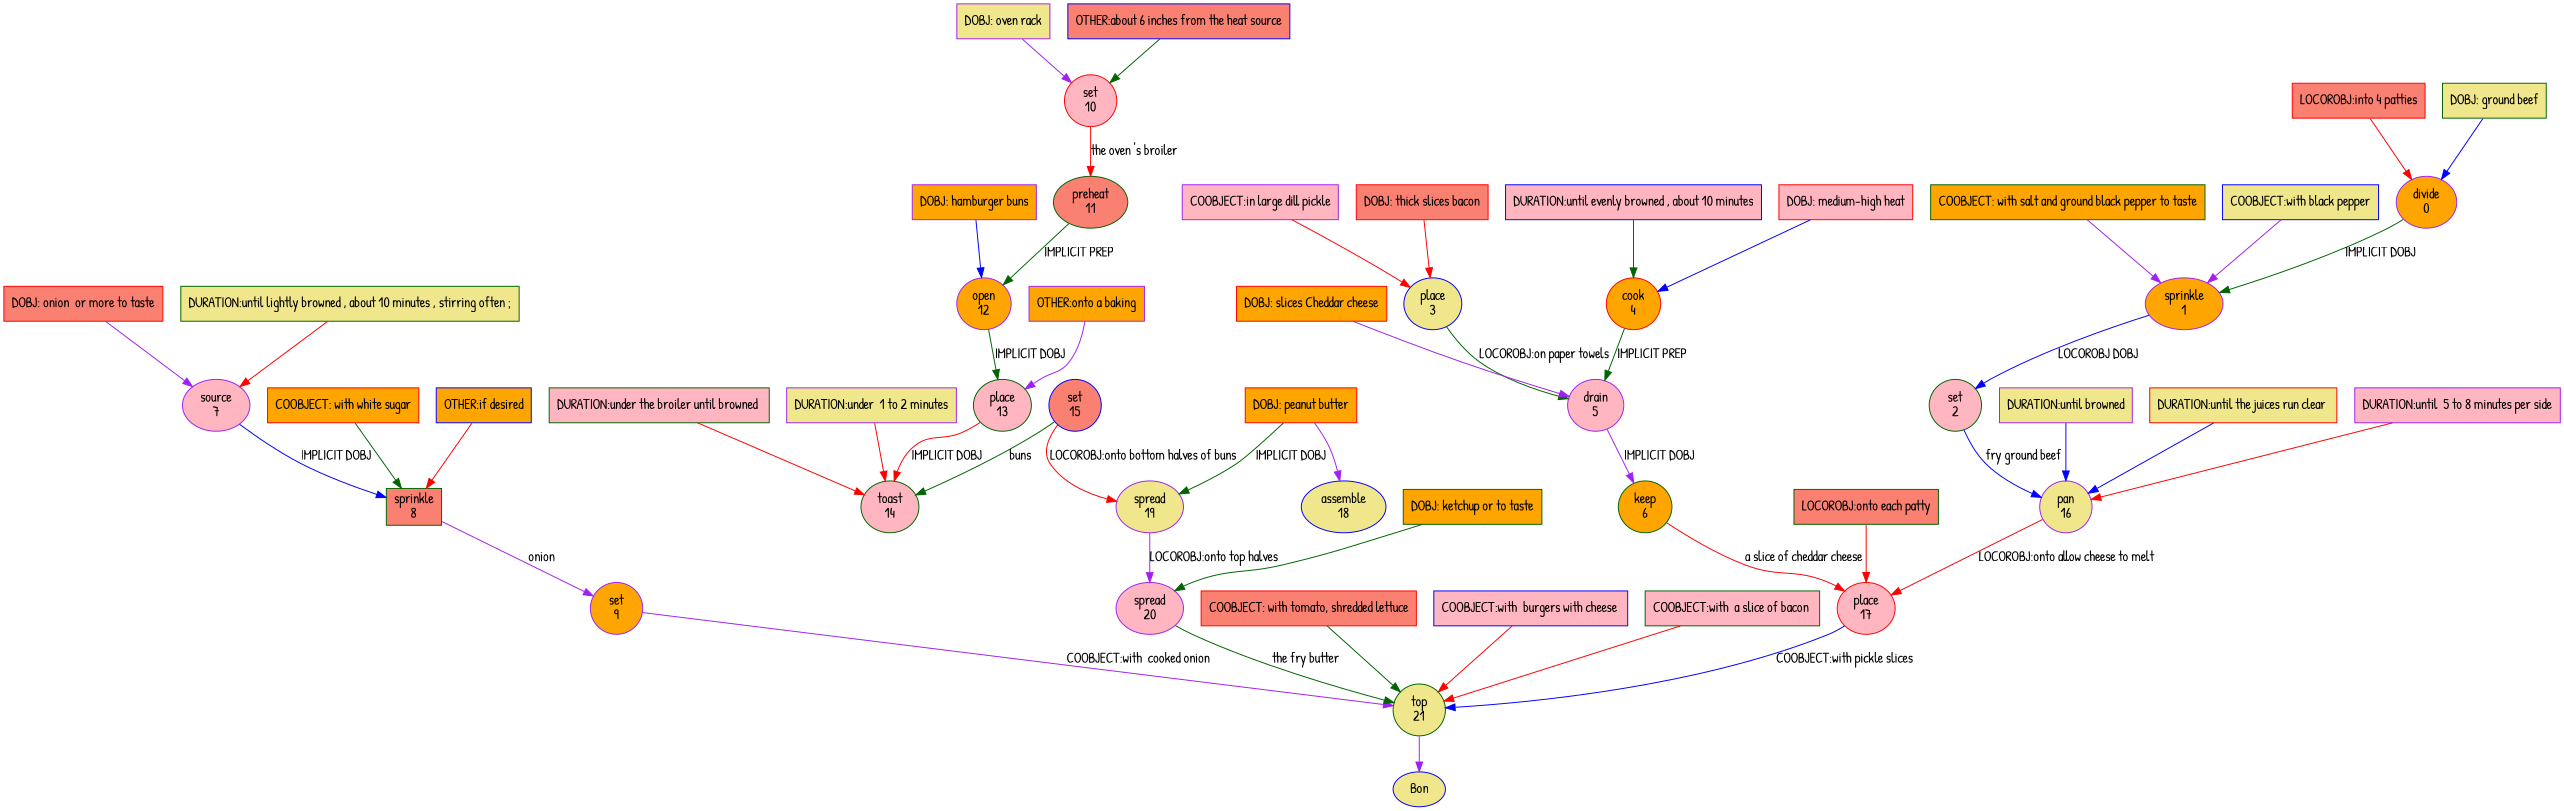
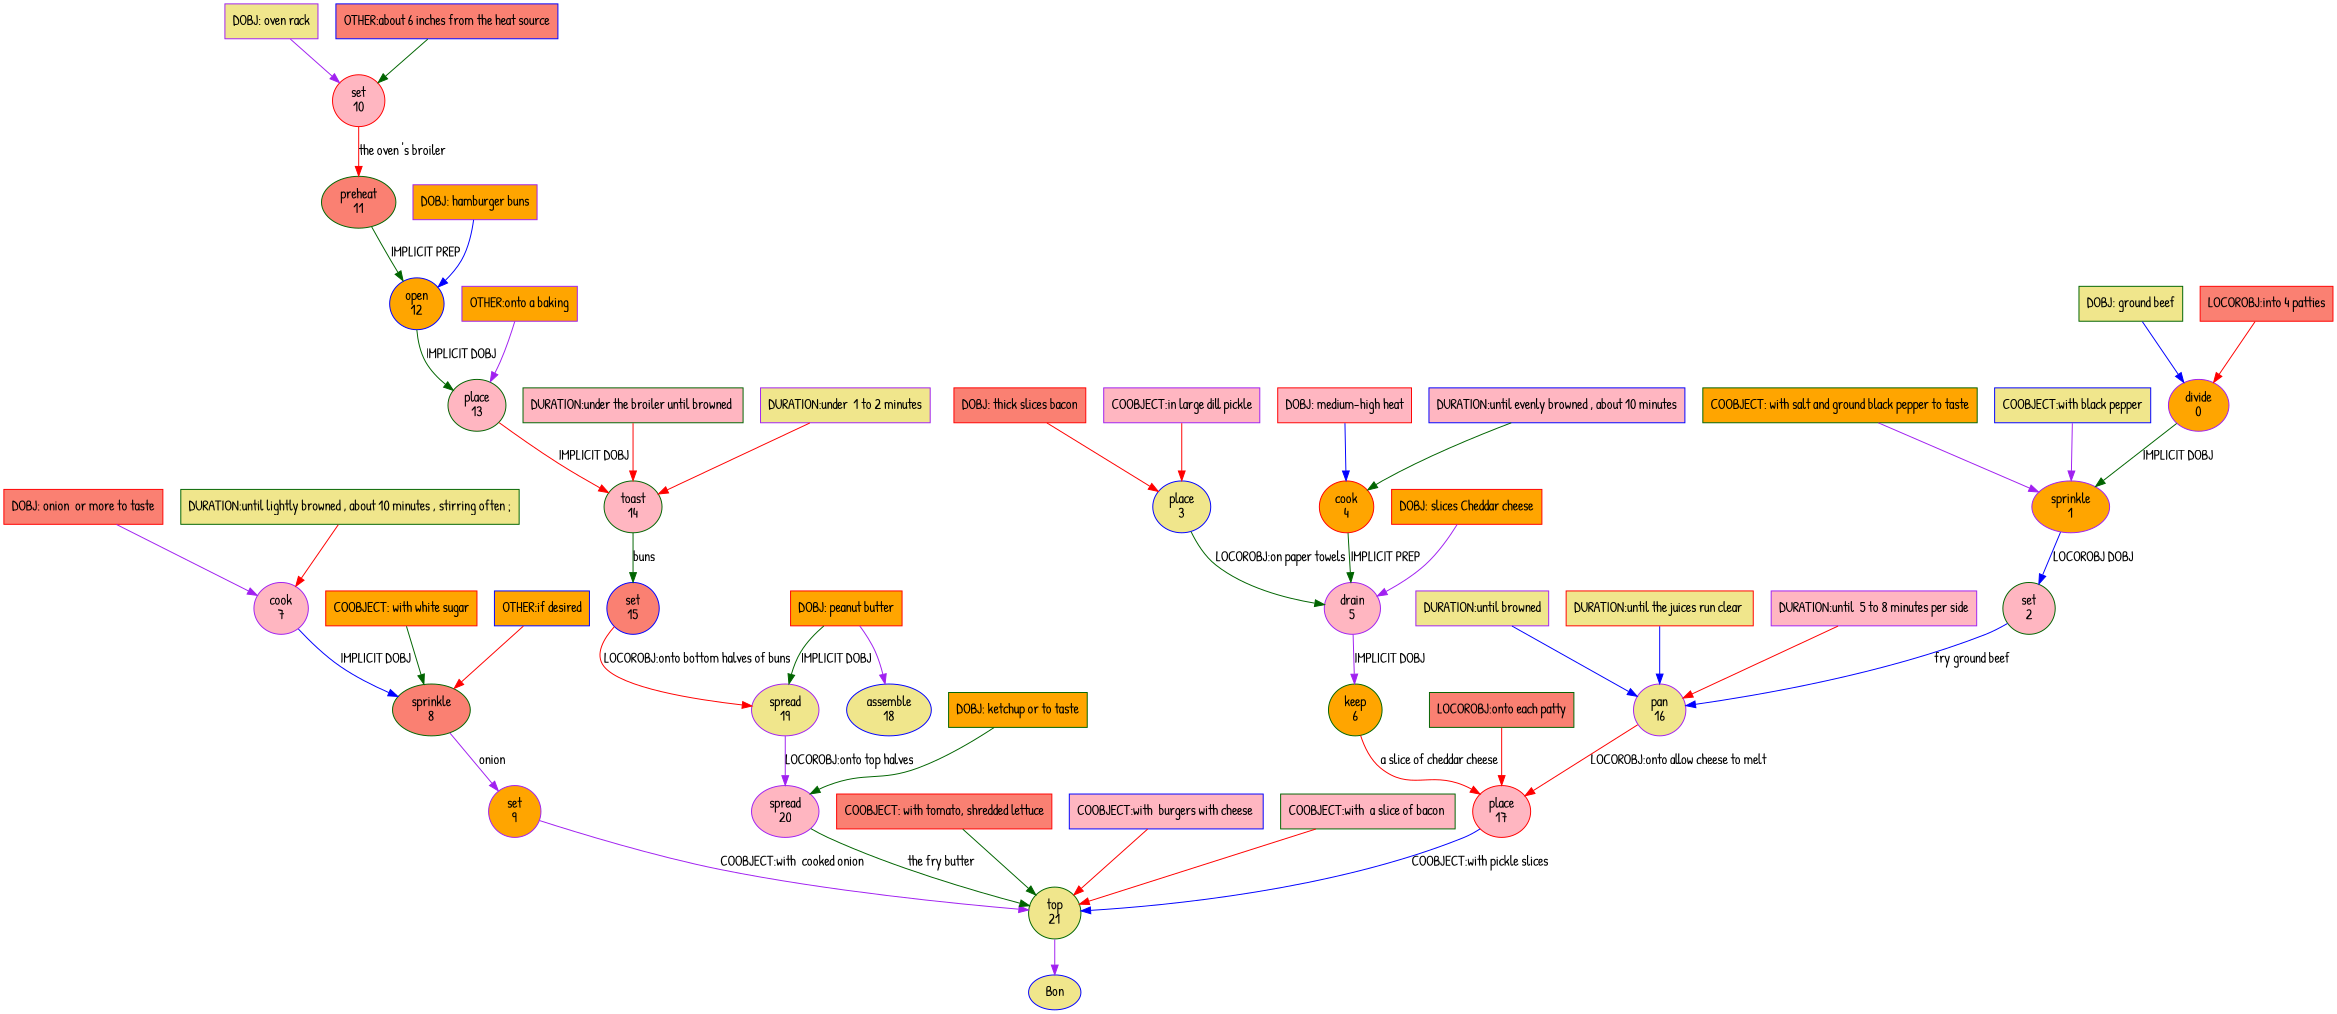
(984, 304) -> (417, 304)
(216, 405) -> (281, 608)
(991, 459) -> (633, 553)
(414, 507) -> (431, 710)
